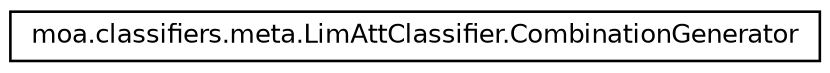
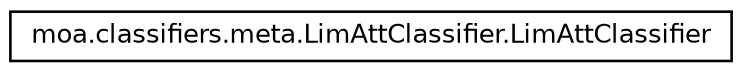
(415, 36) -> (371, 36)
